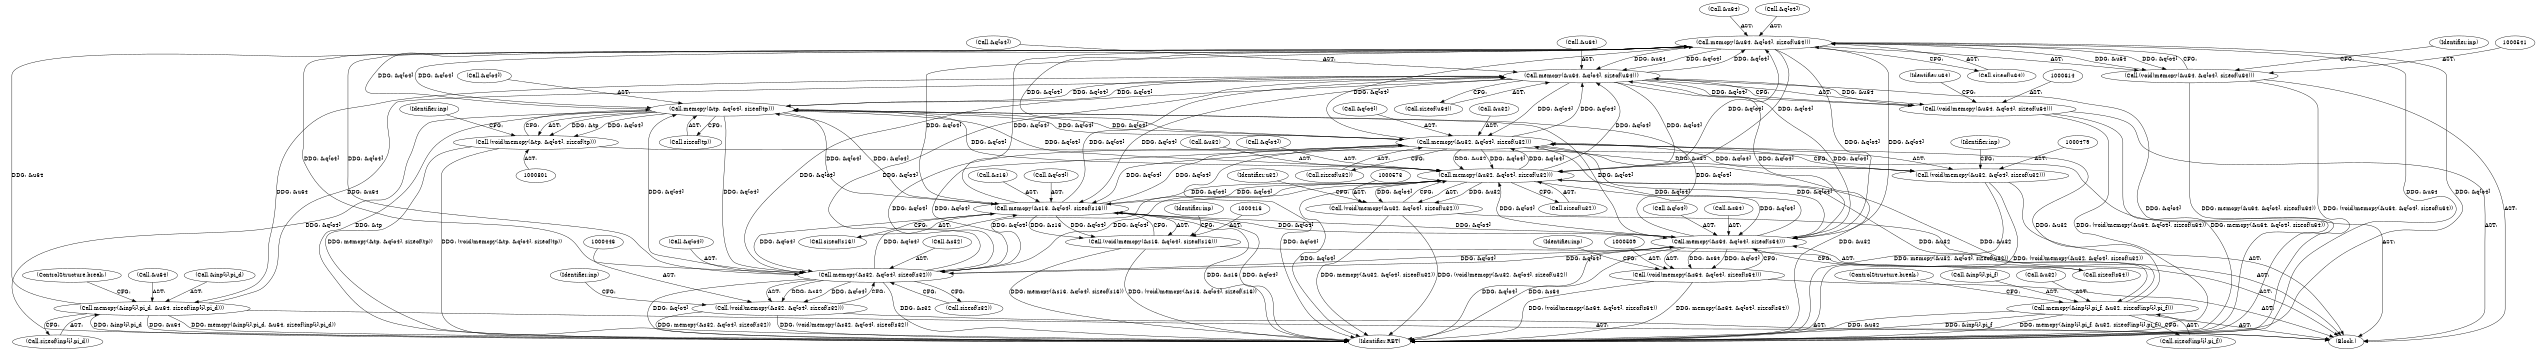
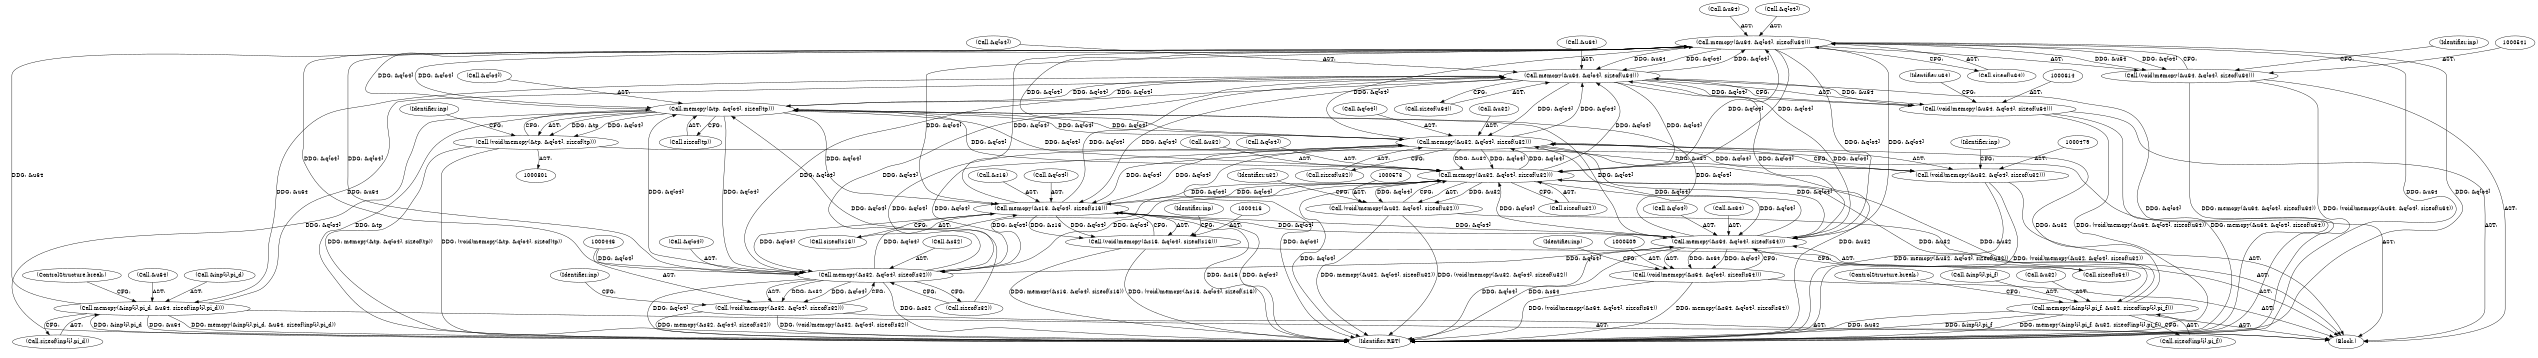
(524, 161) -> (539, 157)
(887, 176) -> (863, 221)
(1314, 262) -> (690, 271)
